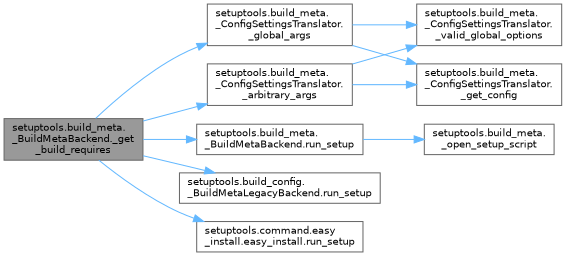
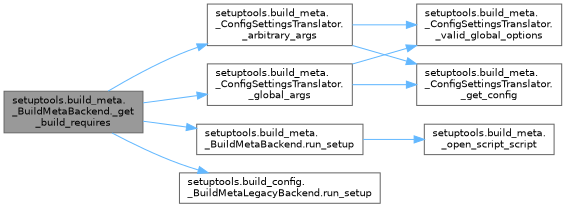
(489, 139) -> (489, 139)
(280, 237) -> none
